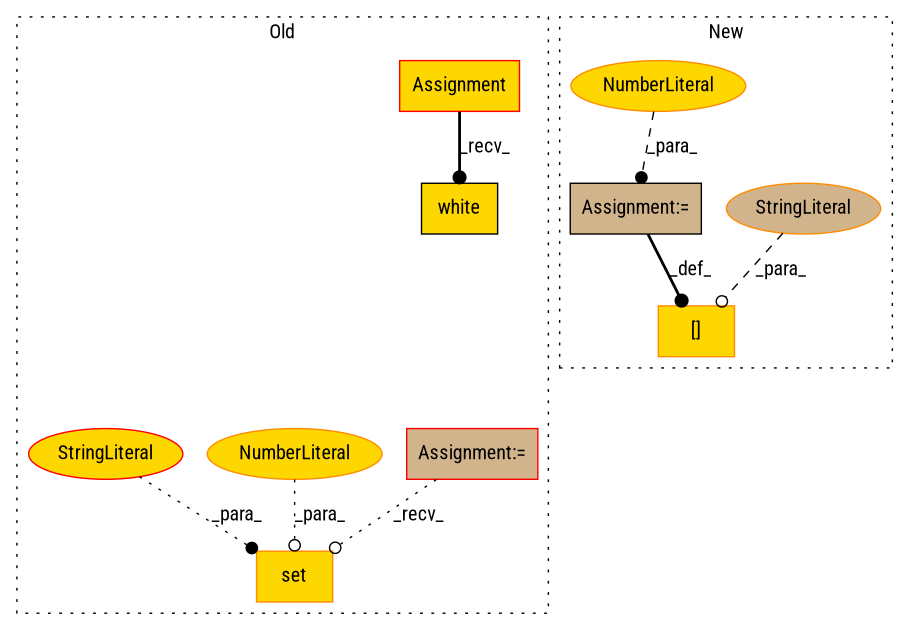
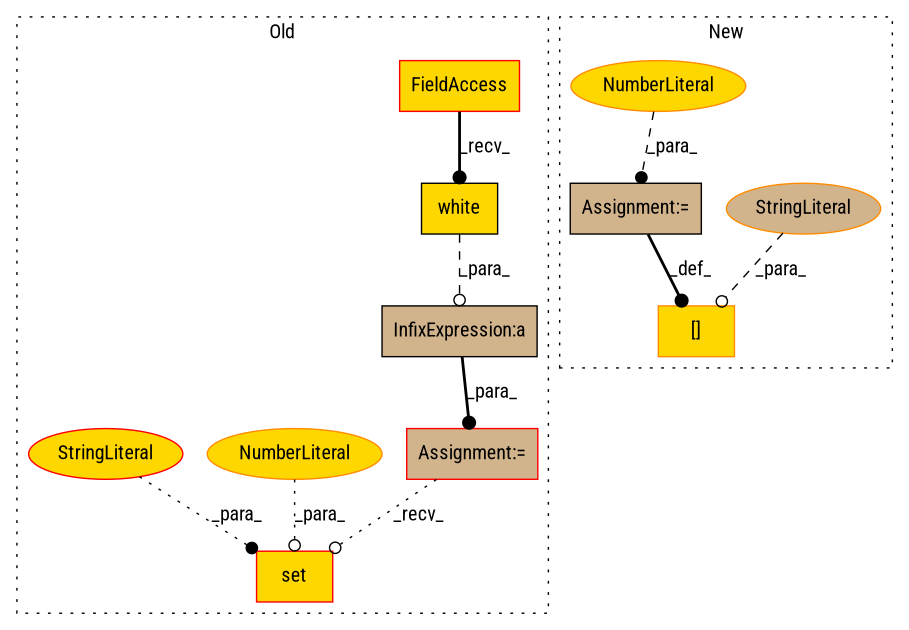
(460, 86) -> (460, 86)
none -> (460, 331)
(295, 577) -> (295, 577)
